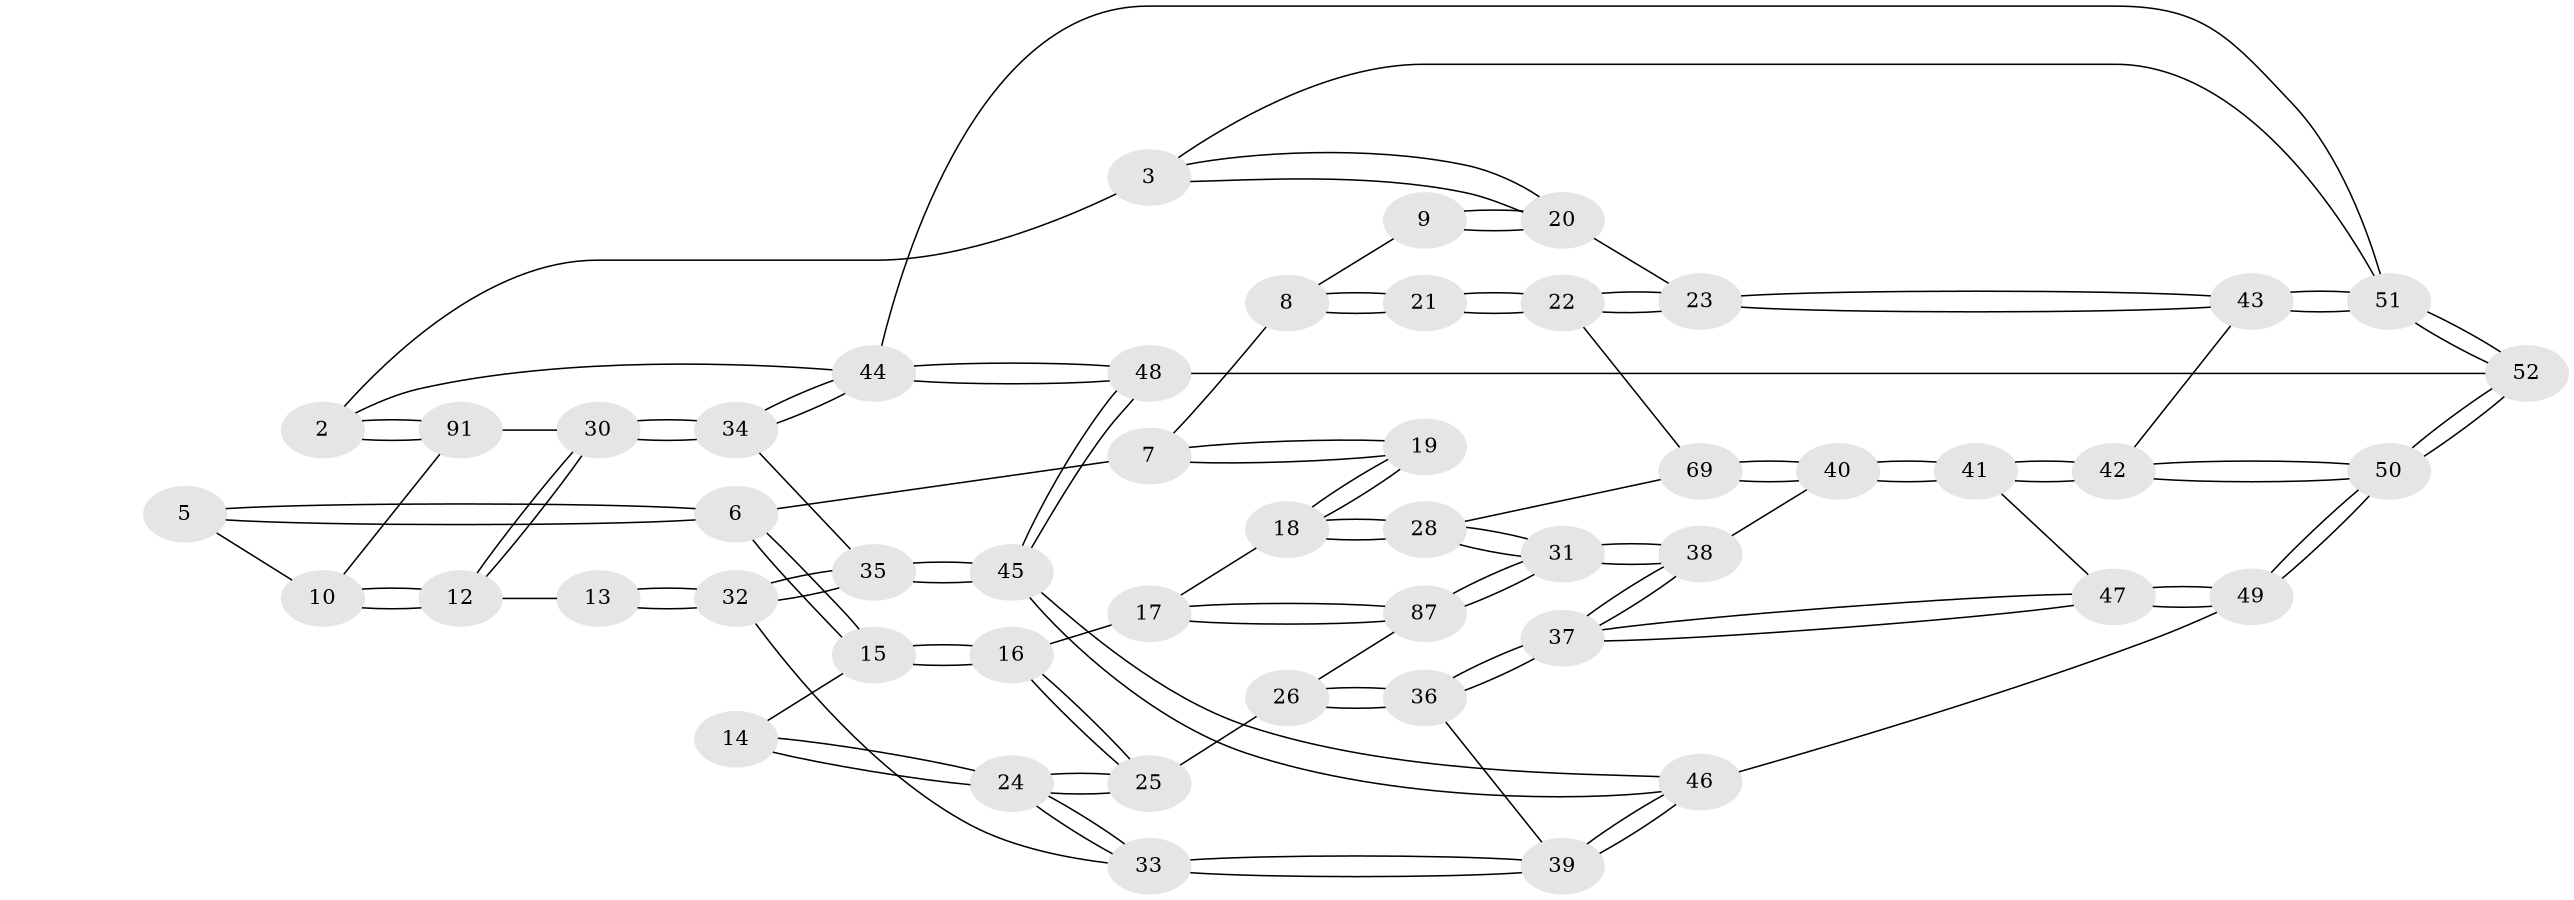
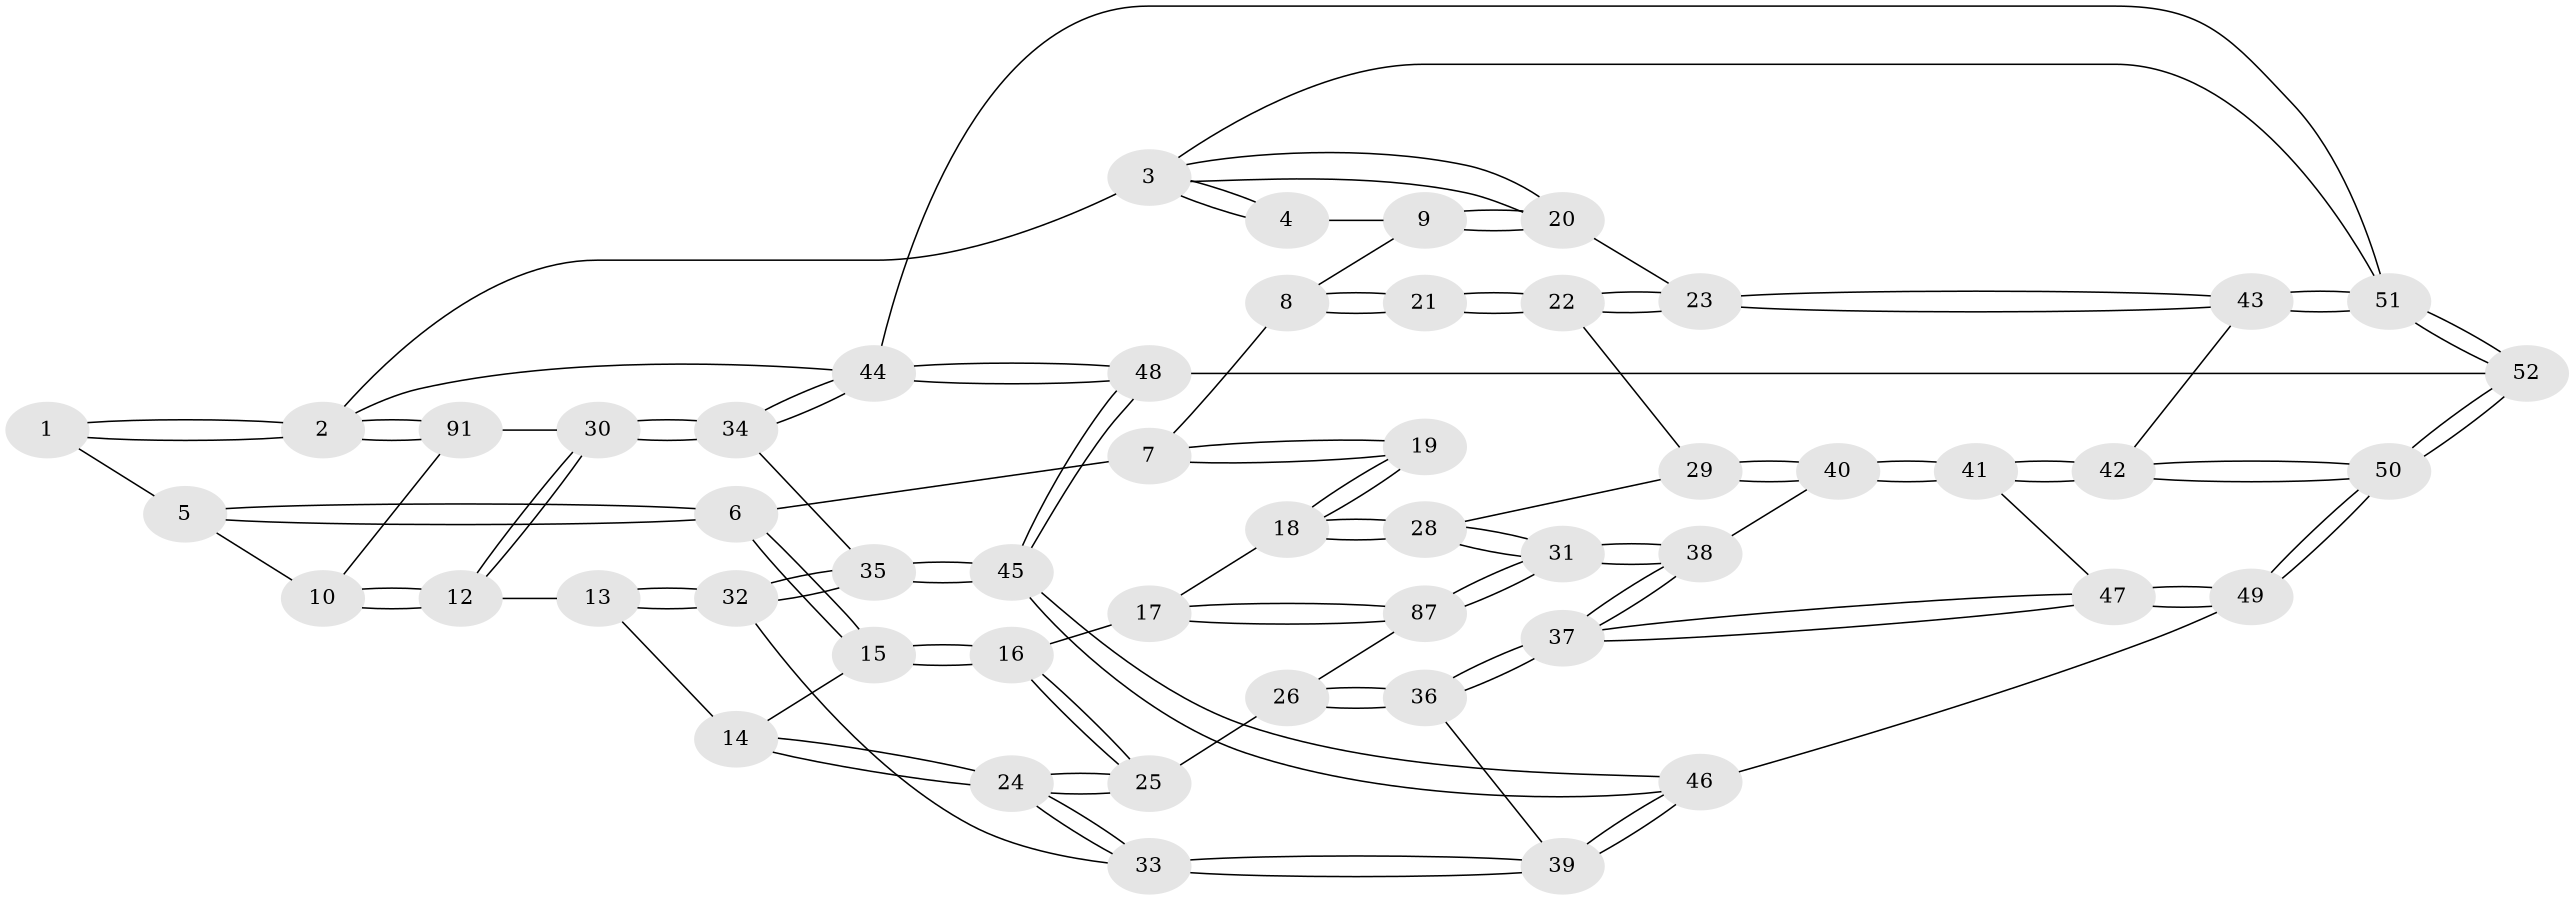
none -> (1287, 220)
none -> (47, 430)
(1700, 471) -> (1700, 471)
none -> (668, 669)
